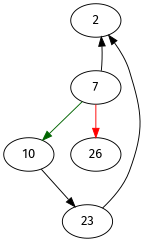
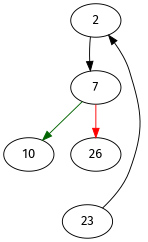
(102, 59) -> (90, 49)
(55, 184) -> none
